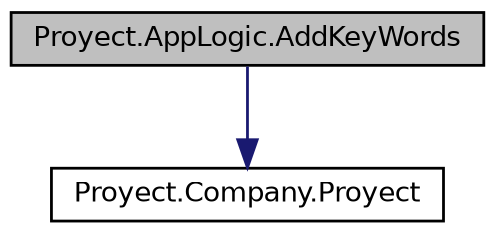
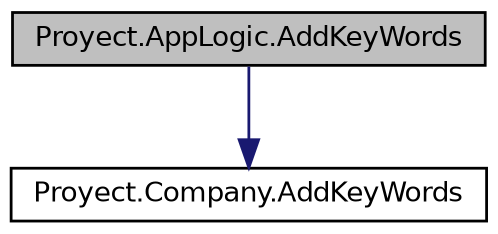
(247, 195) -> (249, 195)
